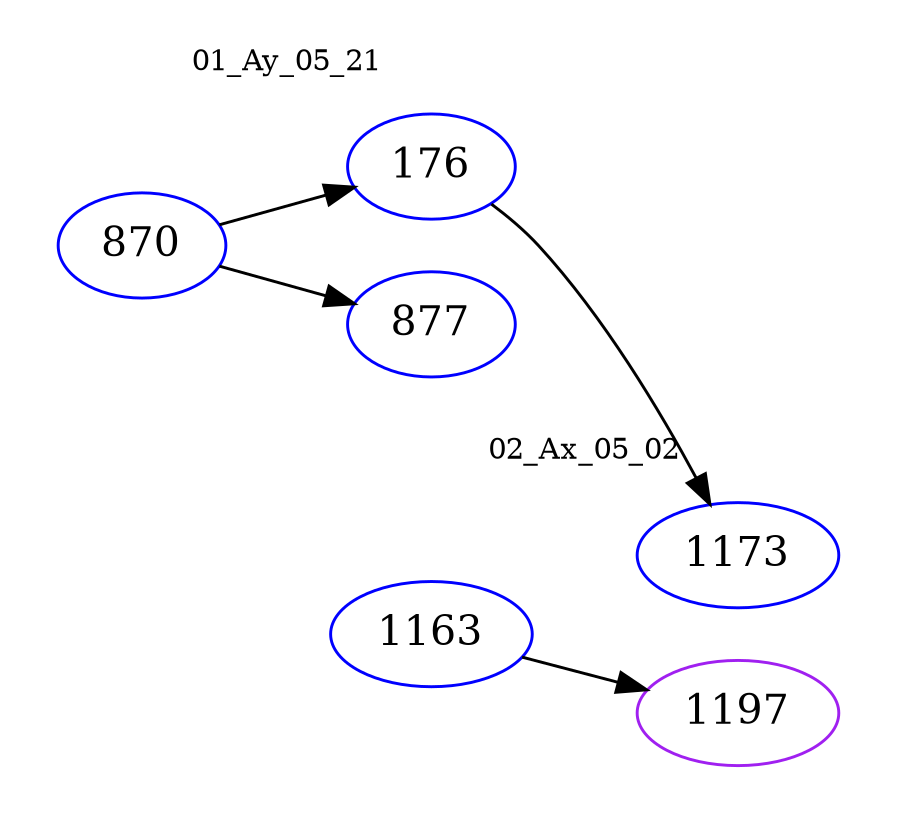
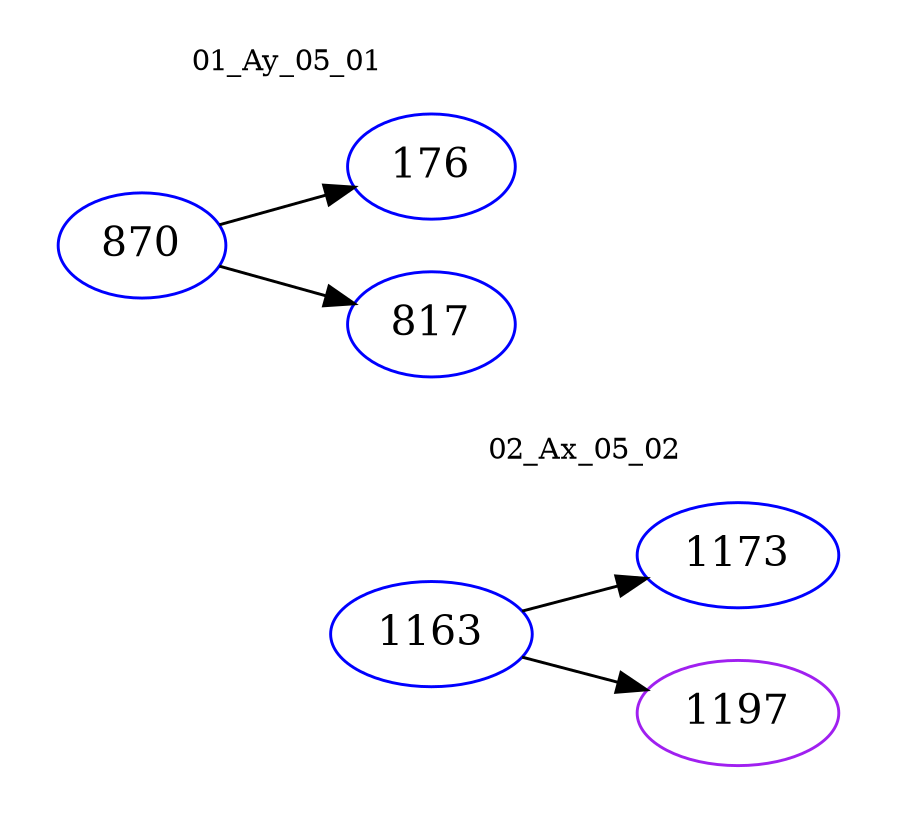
(287, 63) -> (287, 63)
(431, 324) -> (431, 324)
(606, 331) -> (570, 599)
